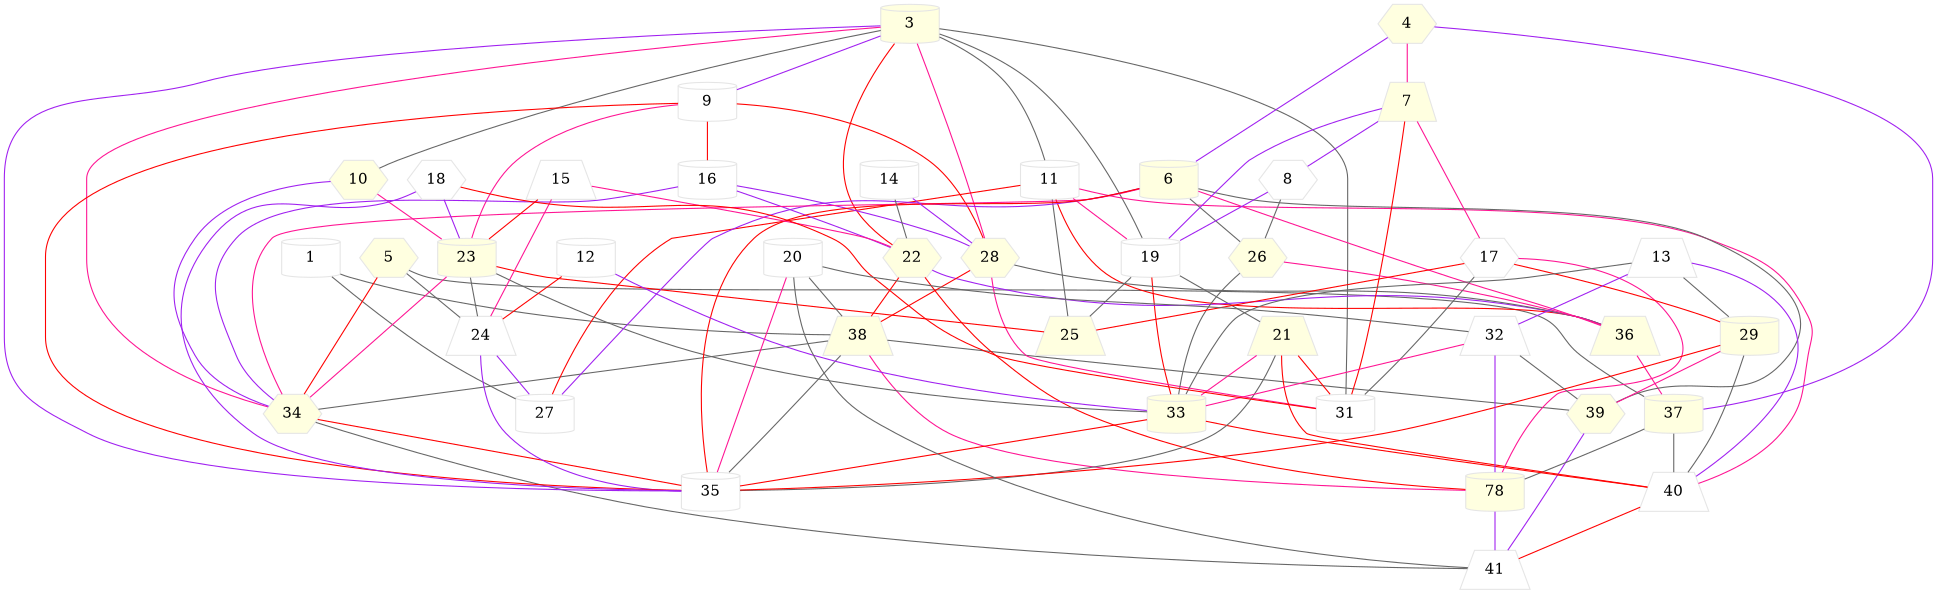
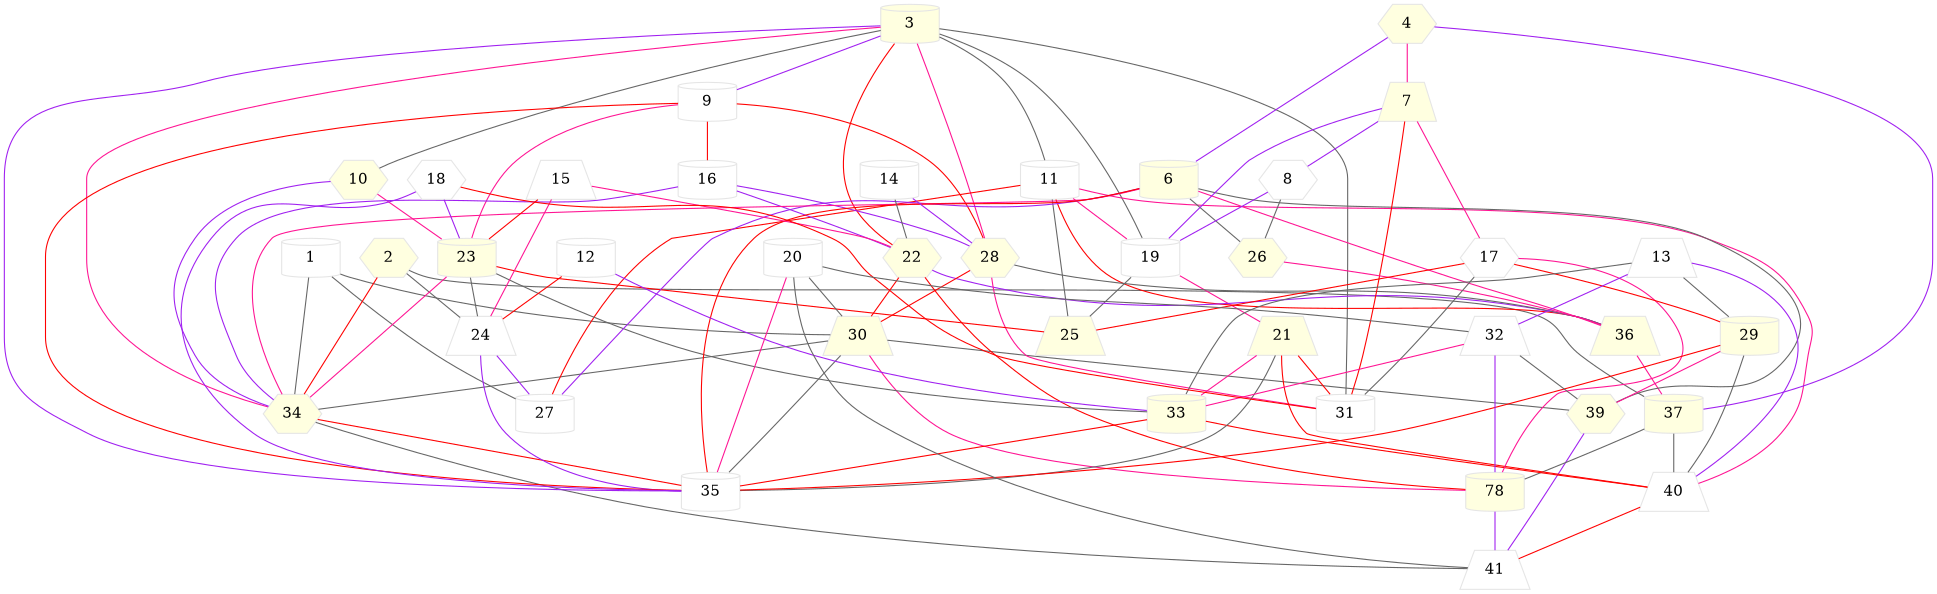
(389, 258) -> (389, 258)
(1220, 299) -> (1220, 299)
(1197, 327) -> none
none -> (302, 336)
(858, 336) -> (858, 336)
(1158, 336) -> none
